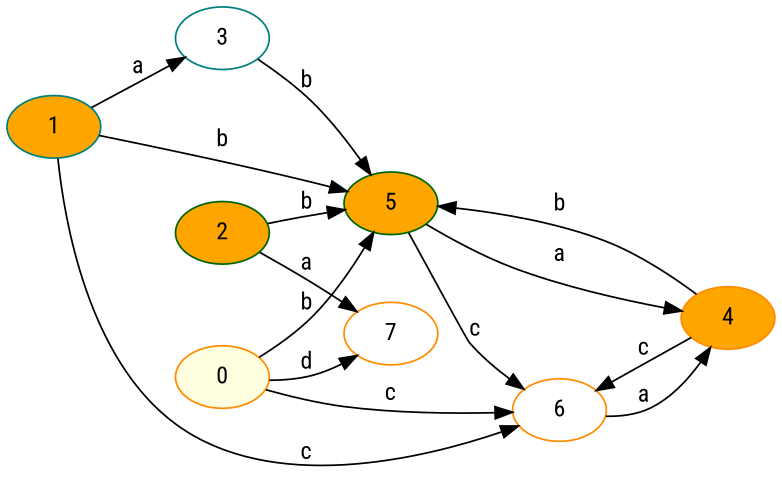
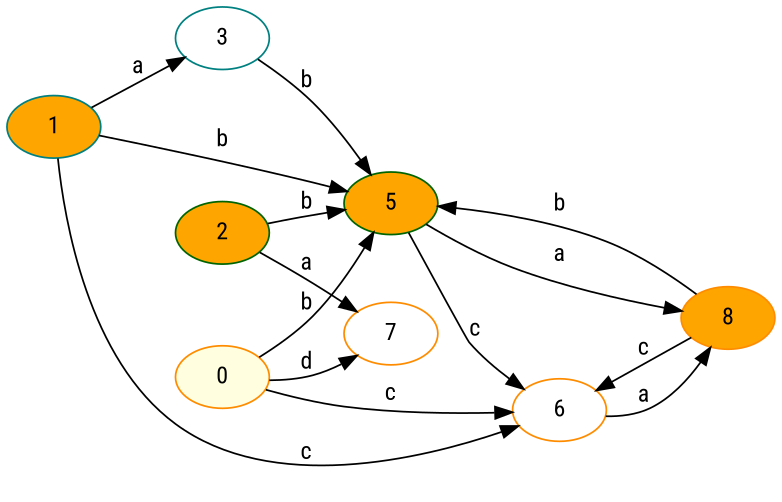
(728, 318) -> (728, 318)
